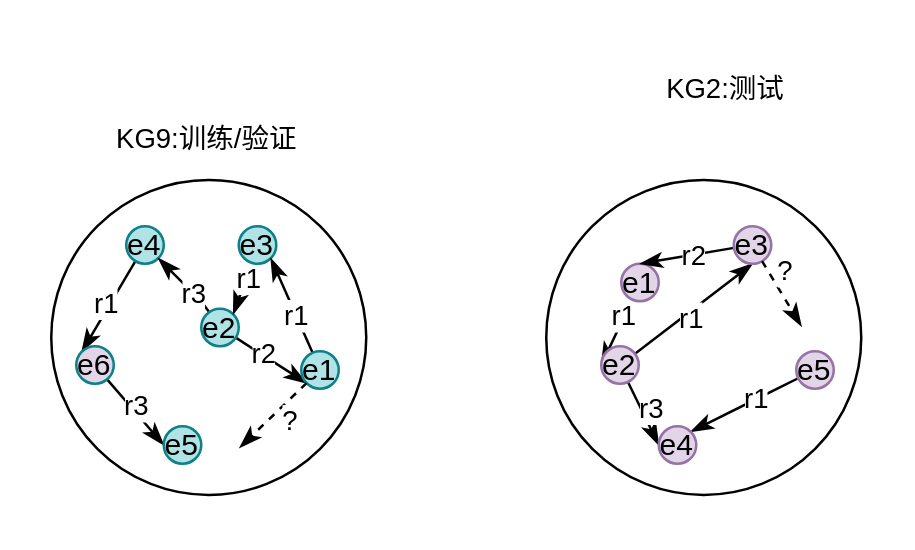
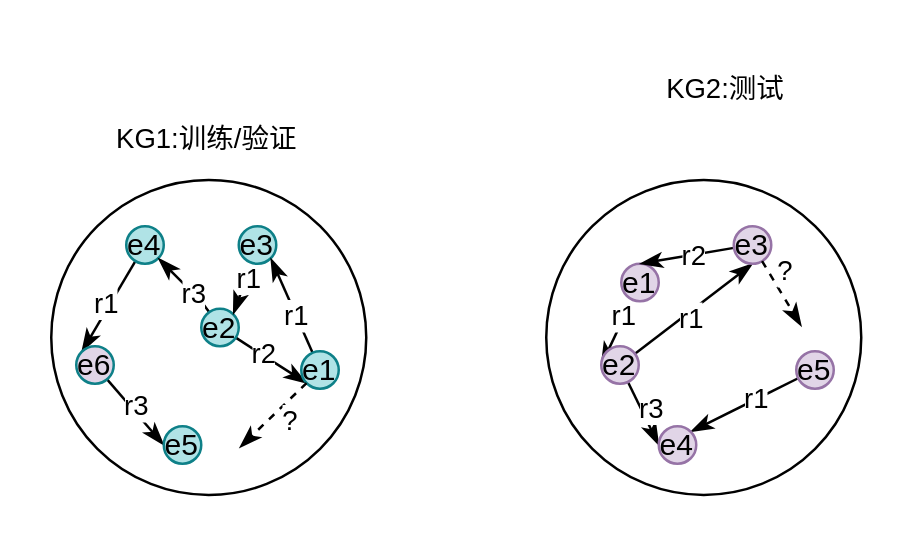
(208, 139) -> (208, 139)
